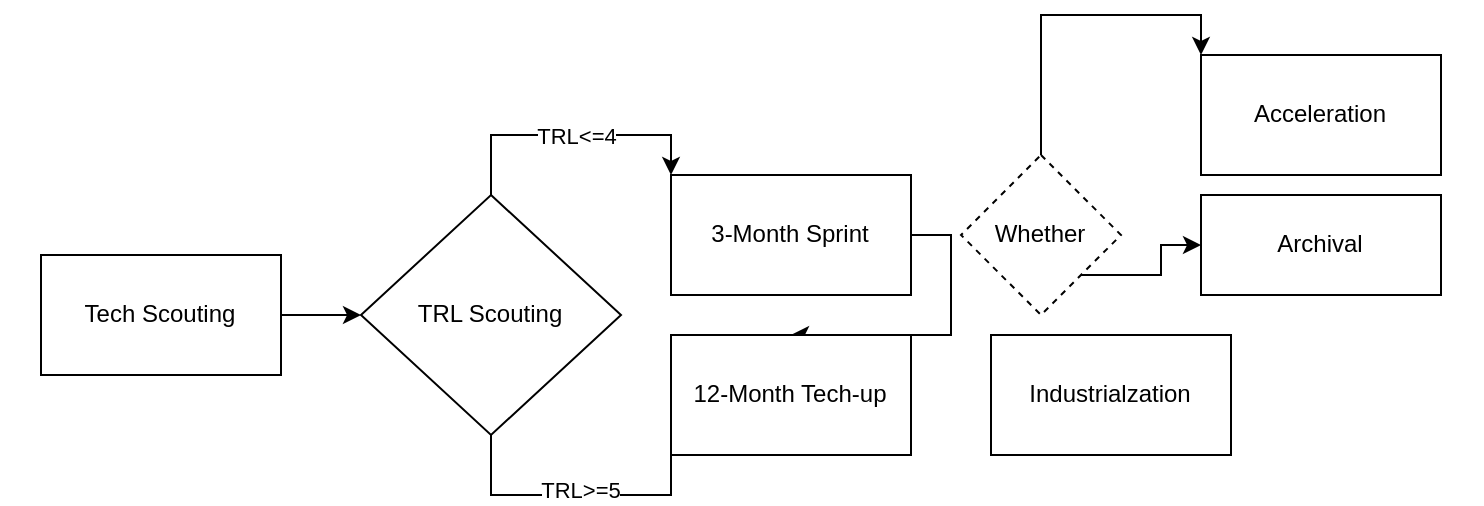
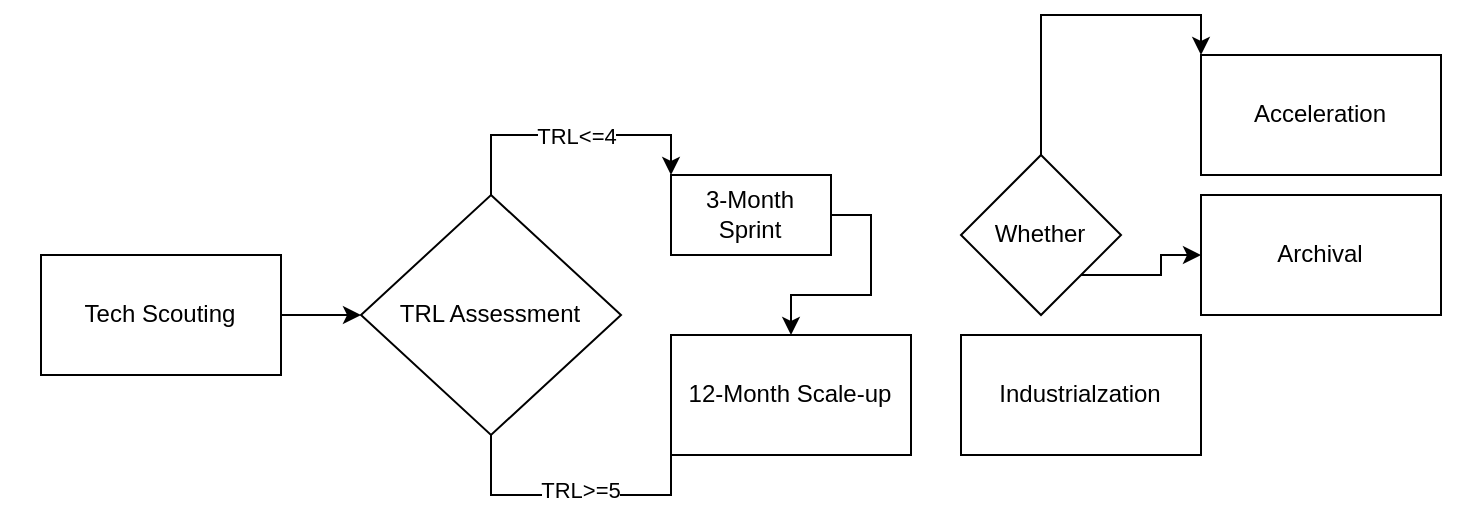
(791, 235) -> (751, 215)
(1041, 235) -> (1041, 235)
(1321, 245) -> (1321, 255)
(491, 315) -> (491, 315)
(791, 395) -> (791, 395)
(1111, 395) -> (1081, 395)
